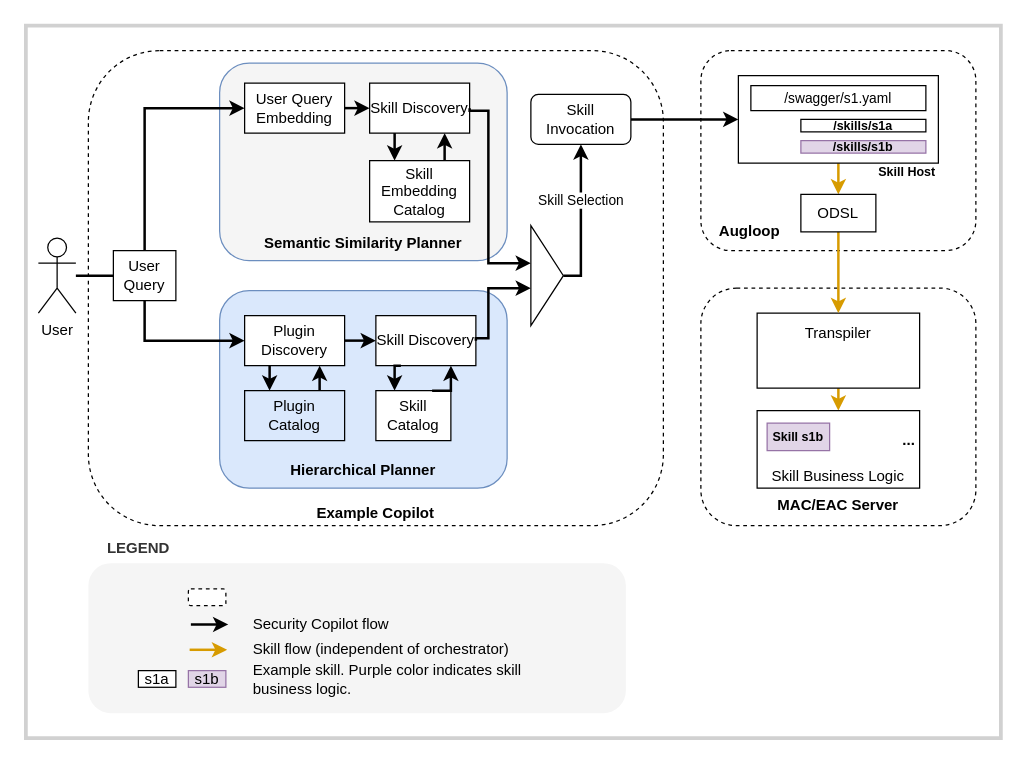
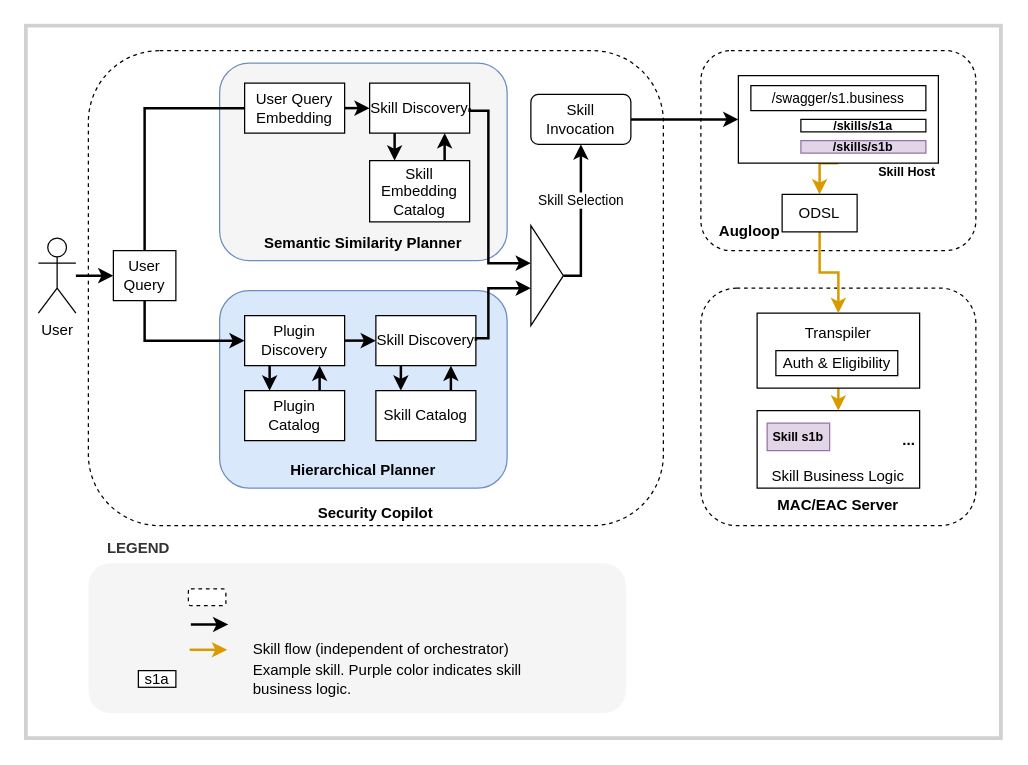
(838, 98) -> (838, 98)
(232, 108) -> (237, 108)
(838, 213) -> (819, 213)
(105, 276) -> (100, 276)
(376, 288) -> (376, 288)
none -> (837, 363)
(294, 416) -> (294, 416)
(413, 416) -> (426, 416)
(363, 625) -> none
(207, 679) -> none
